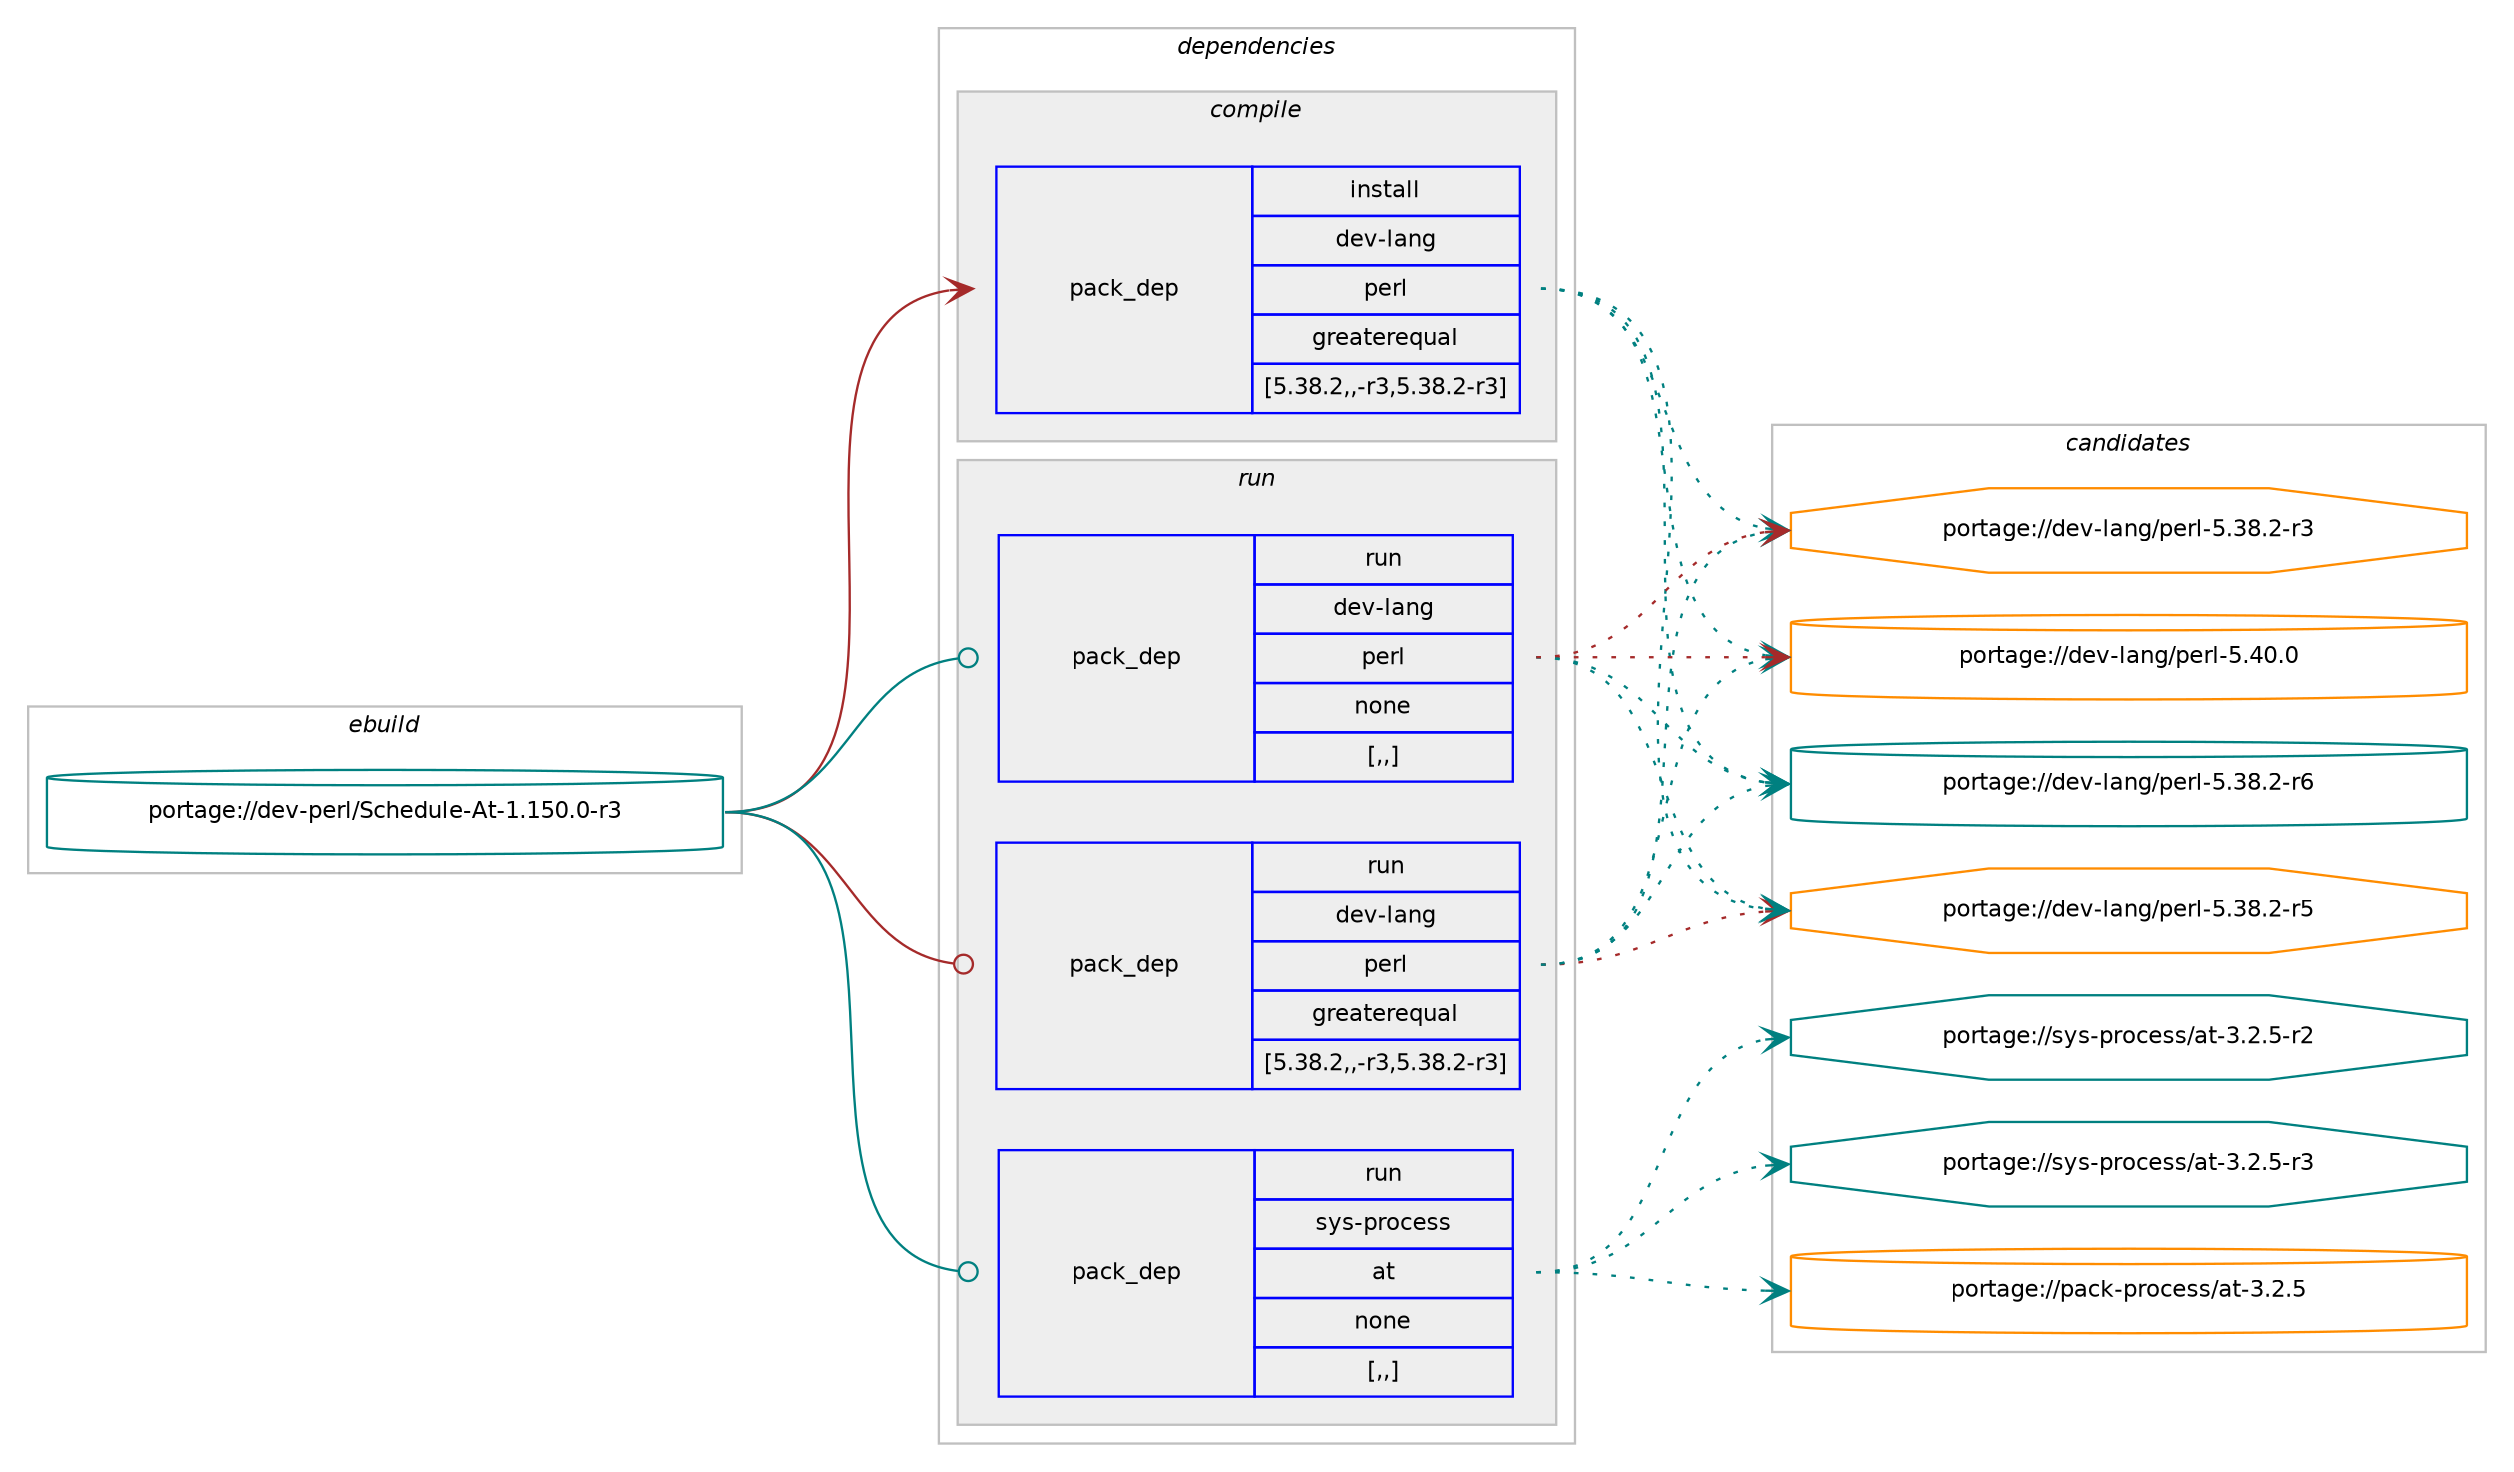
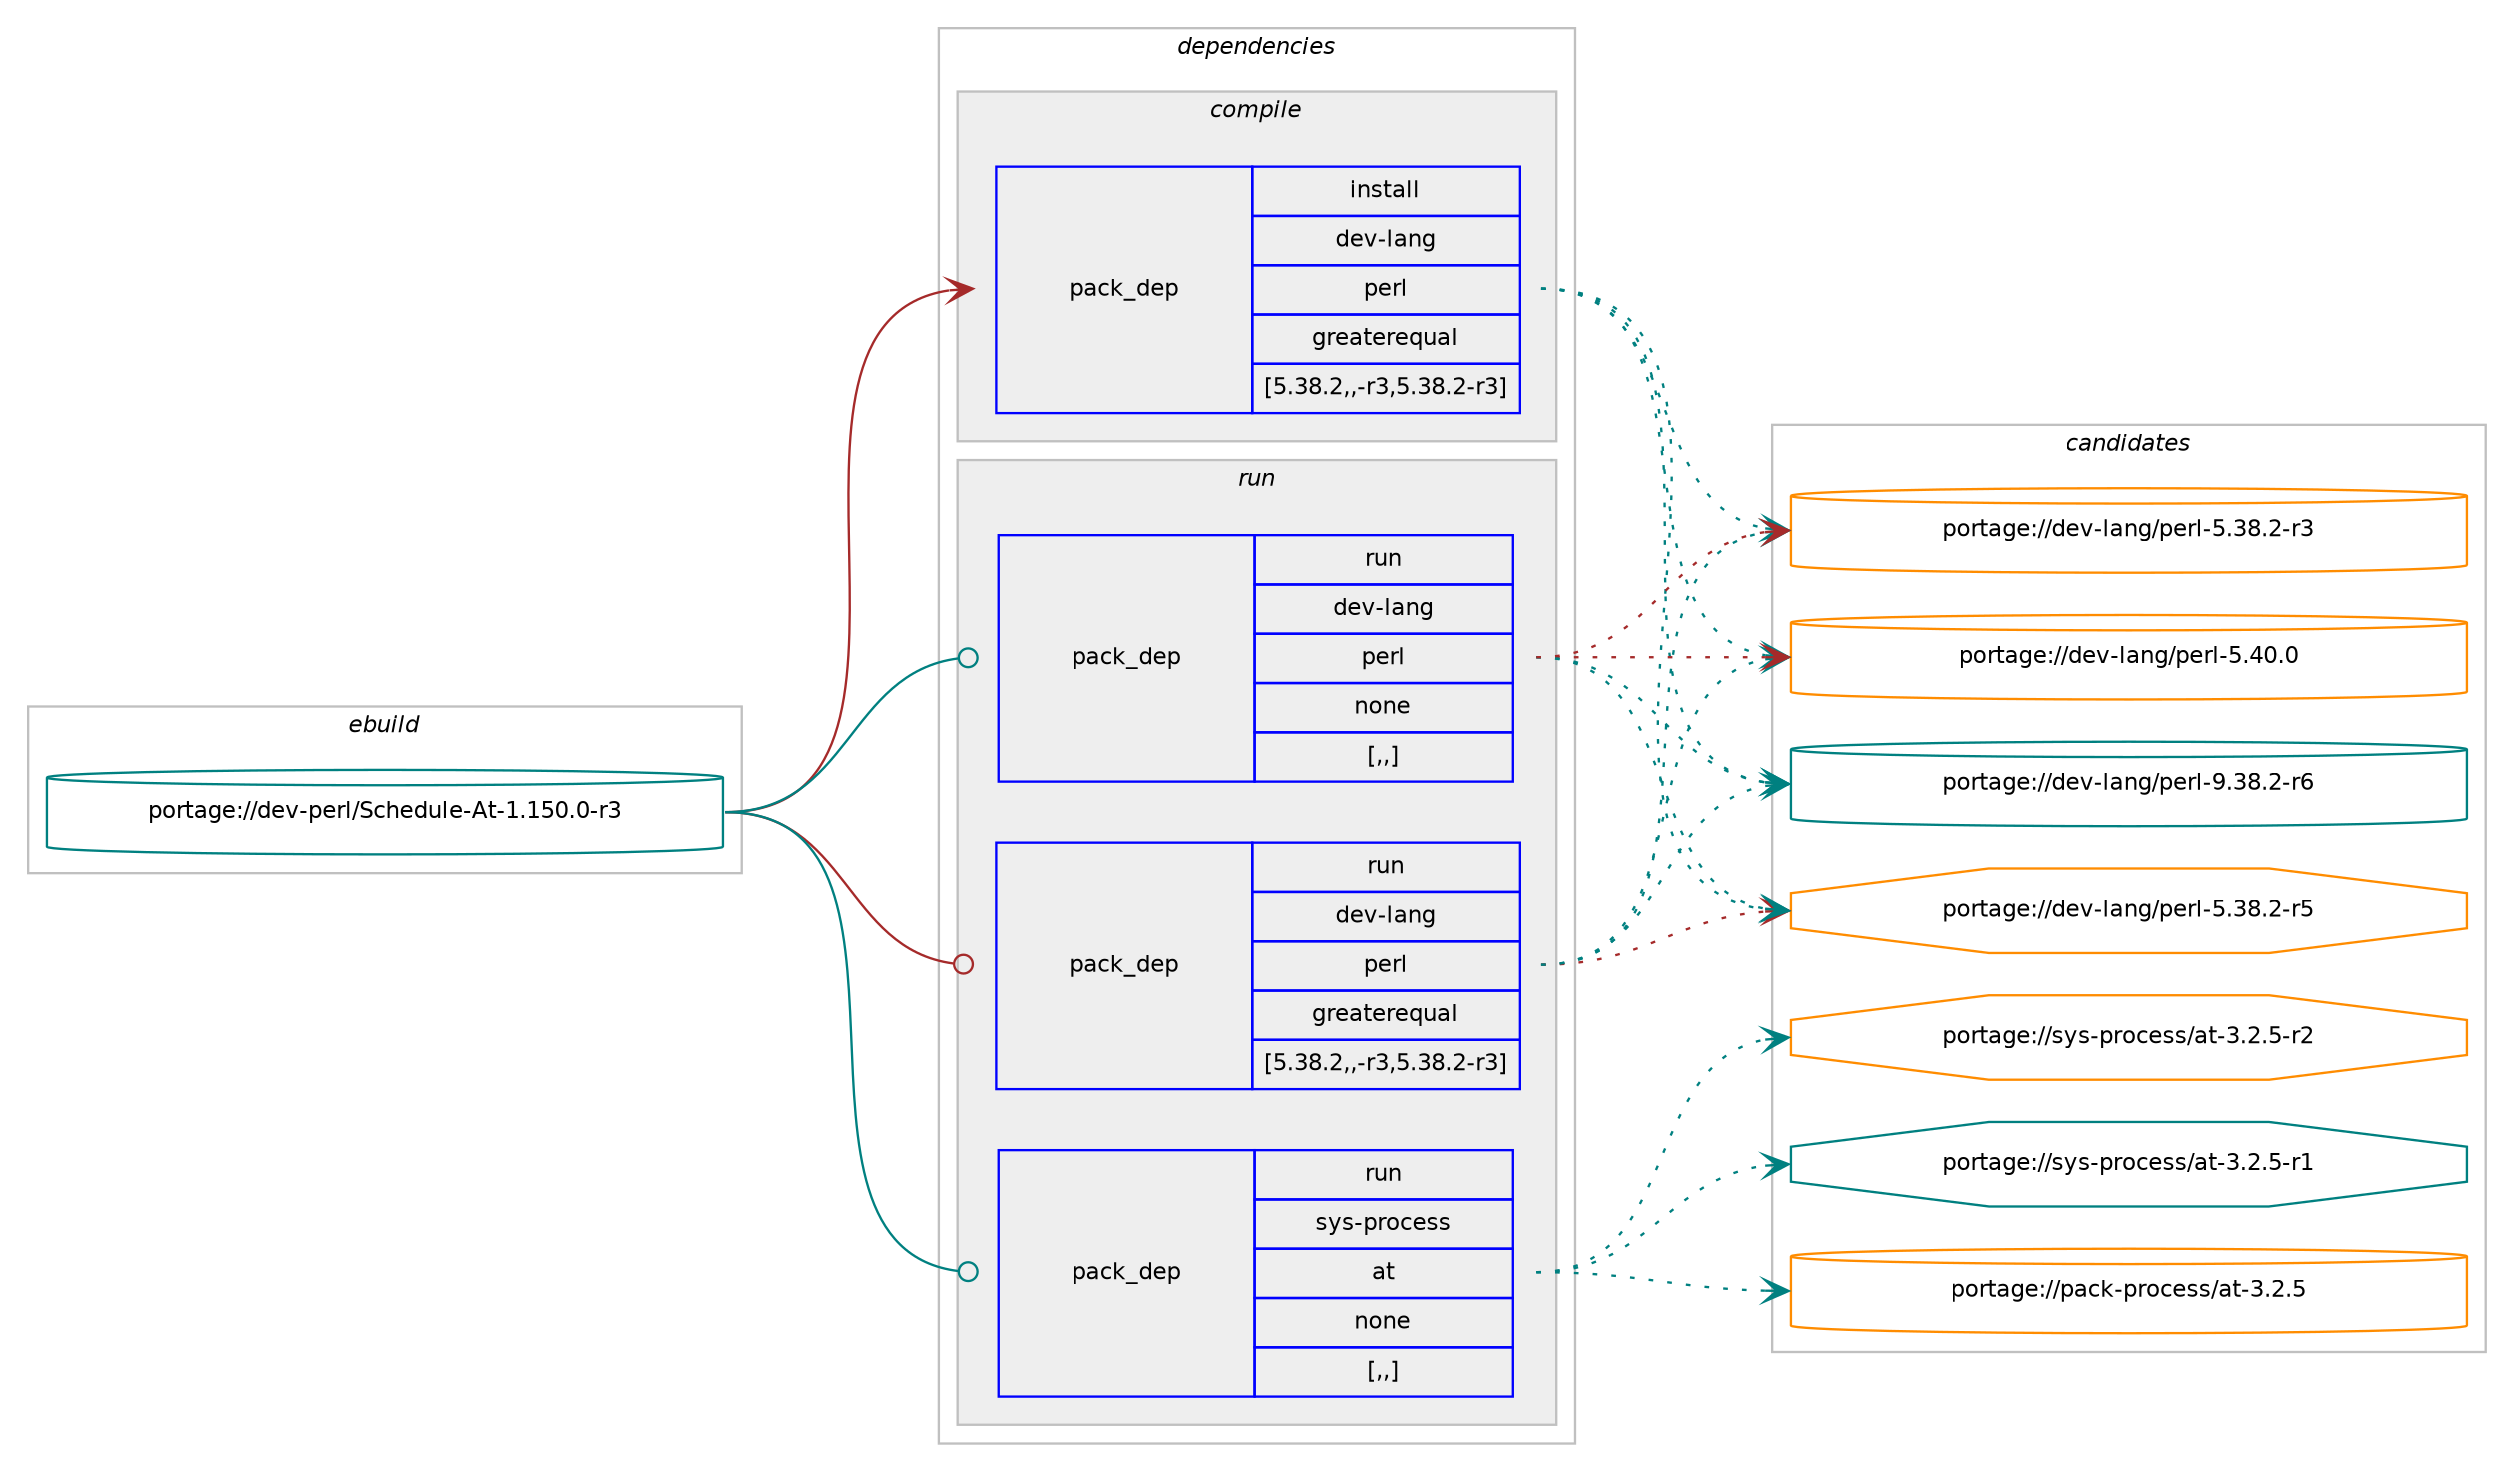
(2129, 530) -> (2129, 530)
(2129, 784) -> (2129, 784)
(2129, 1037) -> (2129, 1037)
(2129, 1164) -> (2129, 1164)
